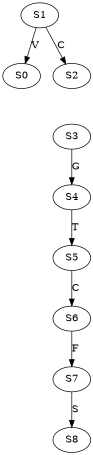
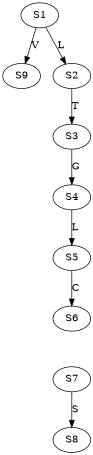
(61, 46) -> (61, 46)
(22, 76) -> (22, 76)
none -> (72, 103)
(75, 228) -> (75, 228)
(72, 345) -> none
